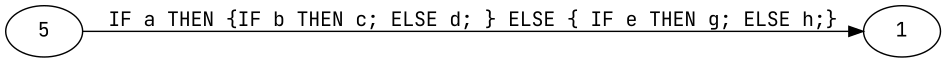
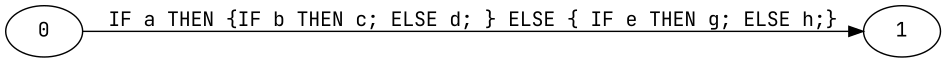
(44, 31) -> (44, 31)
